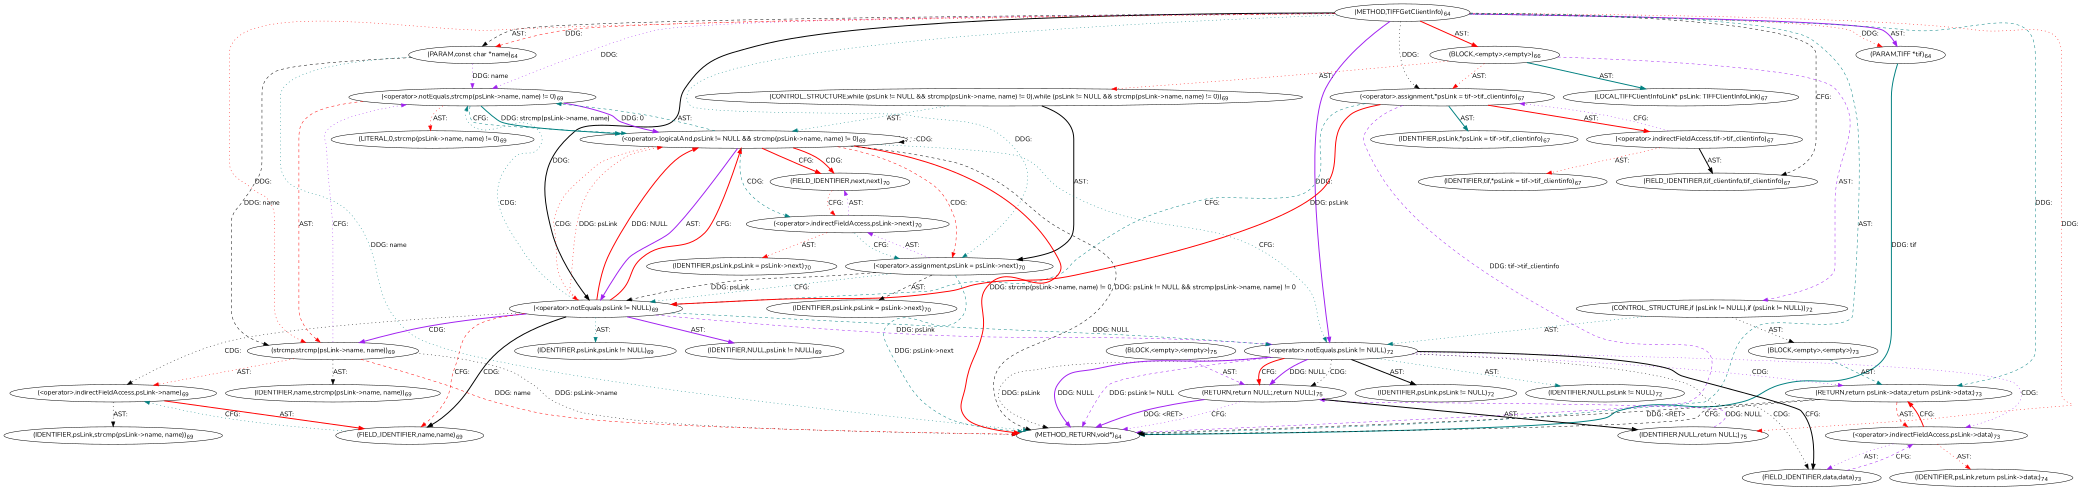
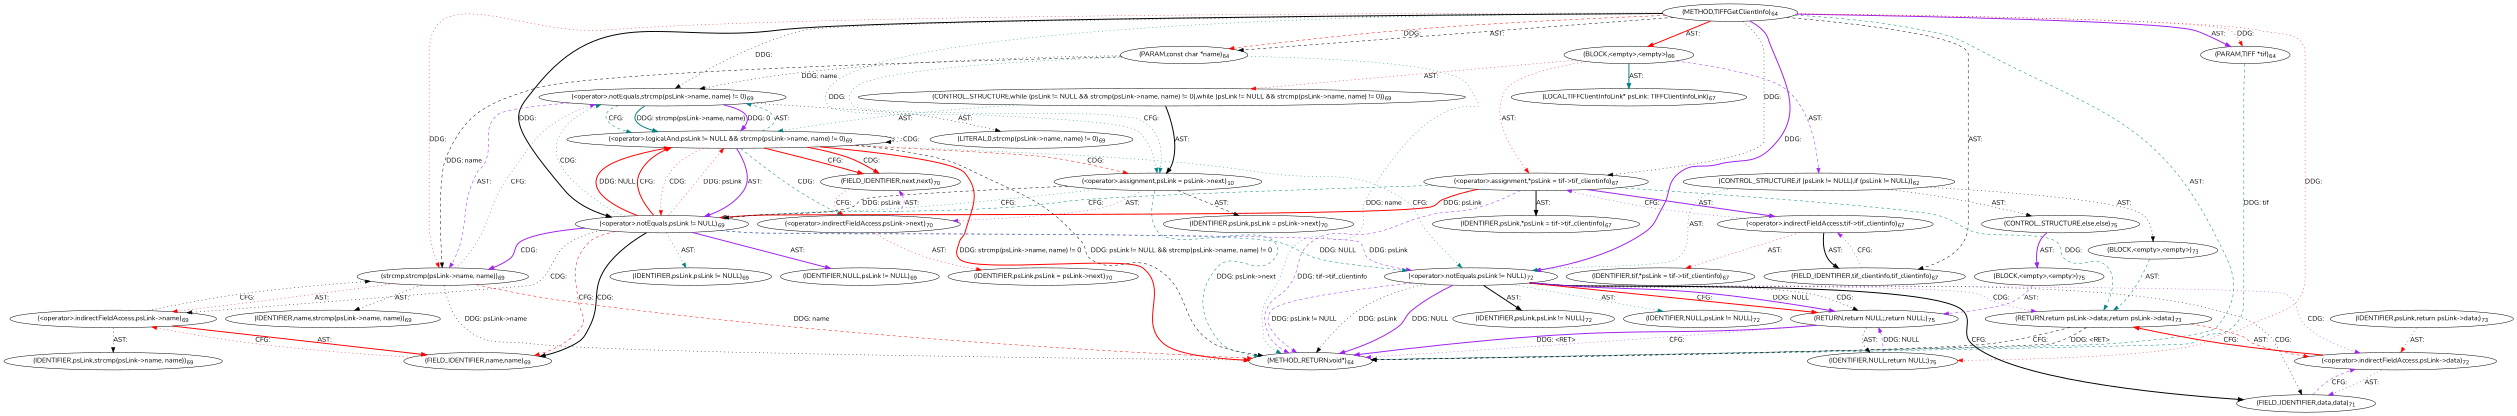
(911, 18) -> (1165, 19)
(1929, 31) -> (1893, 209)
(472, 74) -> (839, 69)
(1825, 97) -> (1976, 140)
(434, 114) -> (820, 107)
(1457, 116) -> (1536, 201)
(1566, 118) -> (1678, 203)
(299, 200) -> (487, 155)
(848, 205) -> (904, 205)
none -> (2061, 224)
(873, 248) -> (850, 101)
none -> (1853, 251)
(1022, 266) -> (1231, 181)
none -> (256, 292)
(1809, 308) -> (1916, 181)
(1745, 401) -> (2137, 346)
(1469, 414) -> (1862, 338)
(247, 421) -> (284, 347)
(1997, 435) -> (2466, 360)
(1952, 455) -> (2410, 338)
(1858, 477) -> (2352, 403)
(2045, 477) -> (2485, 318)
